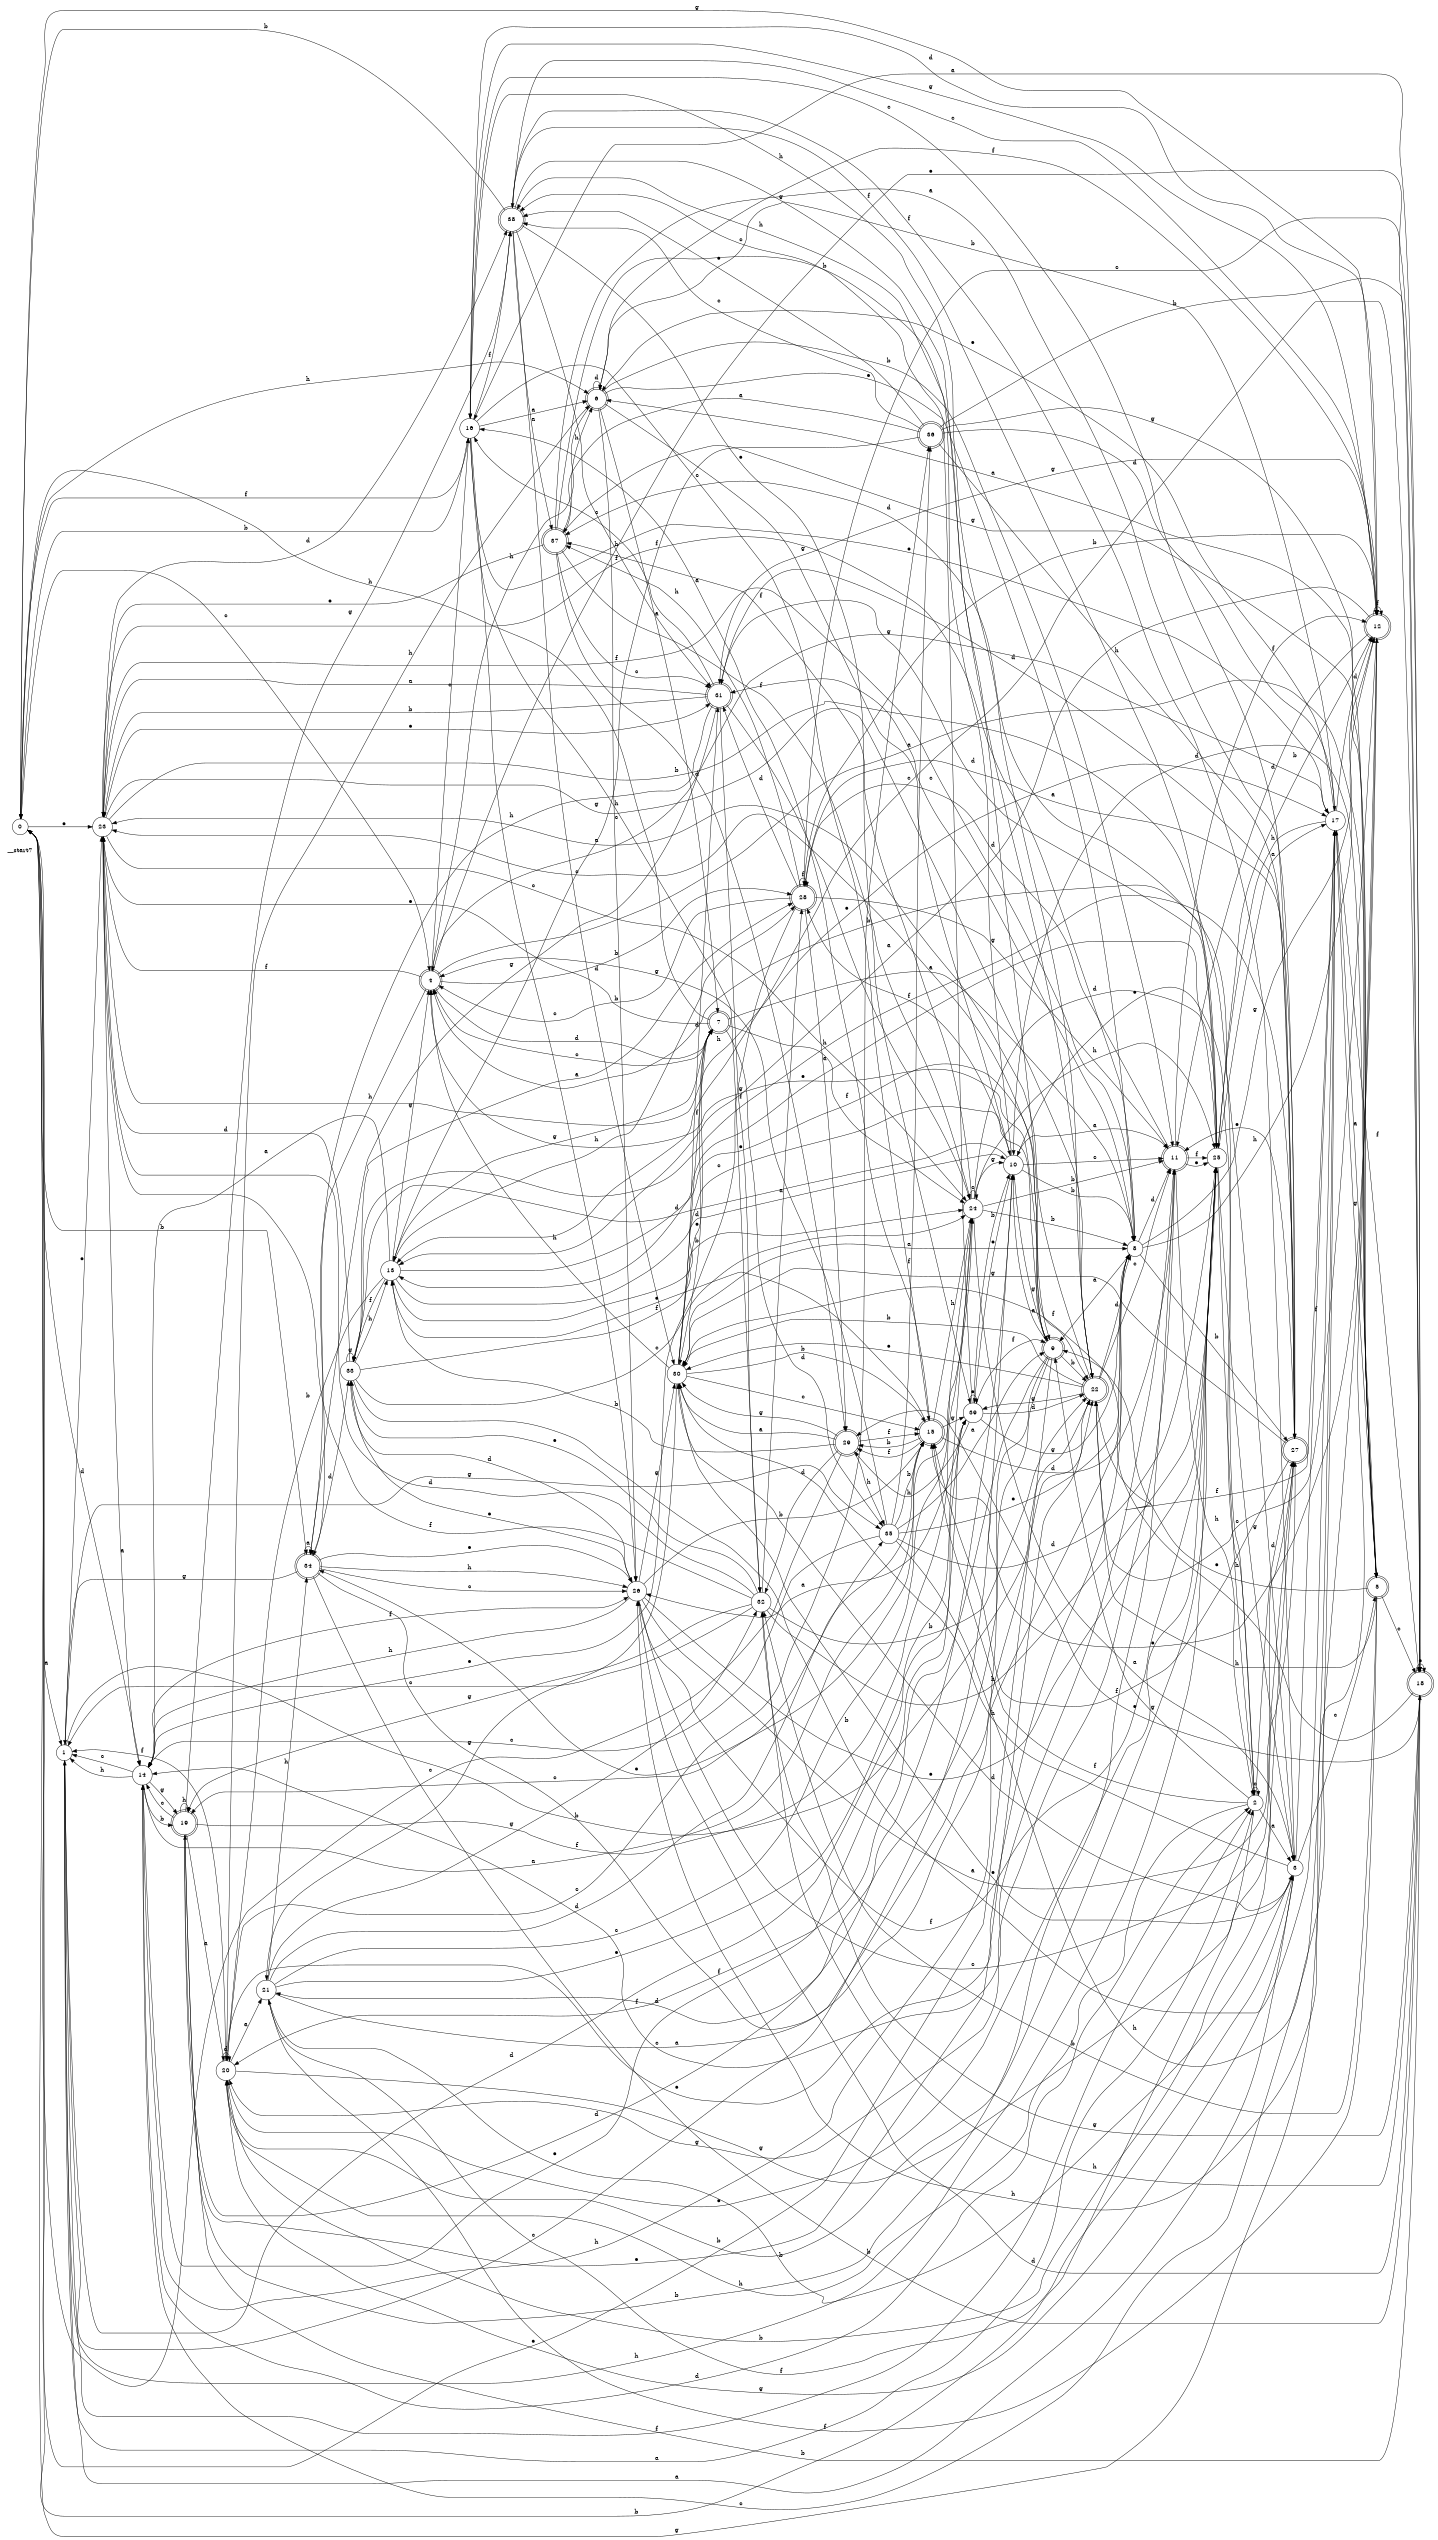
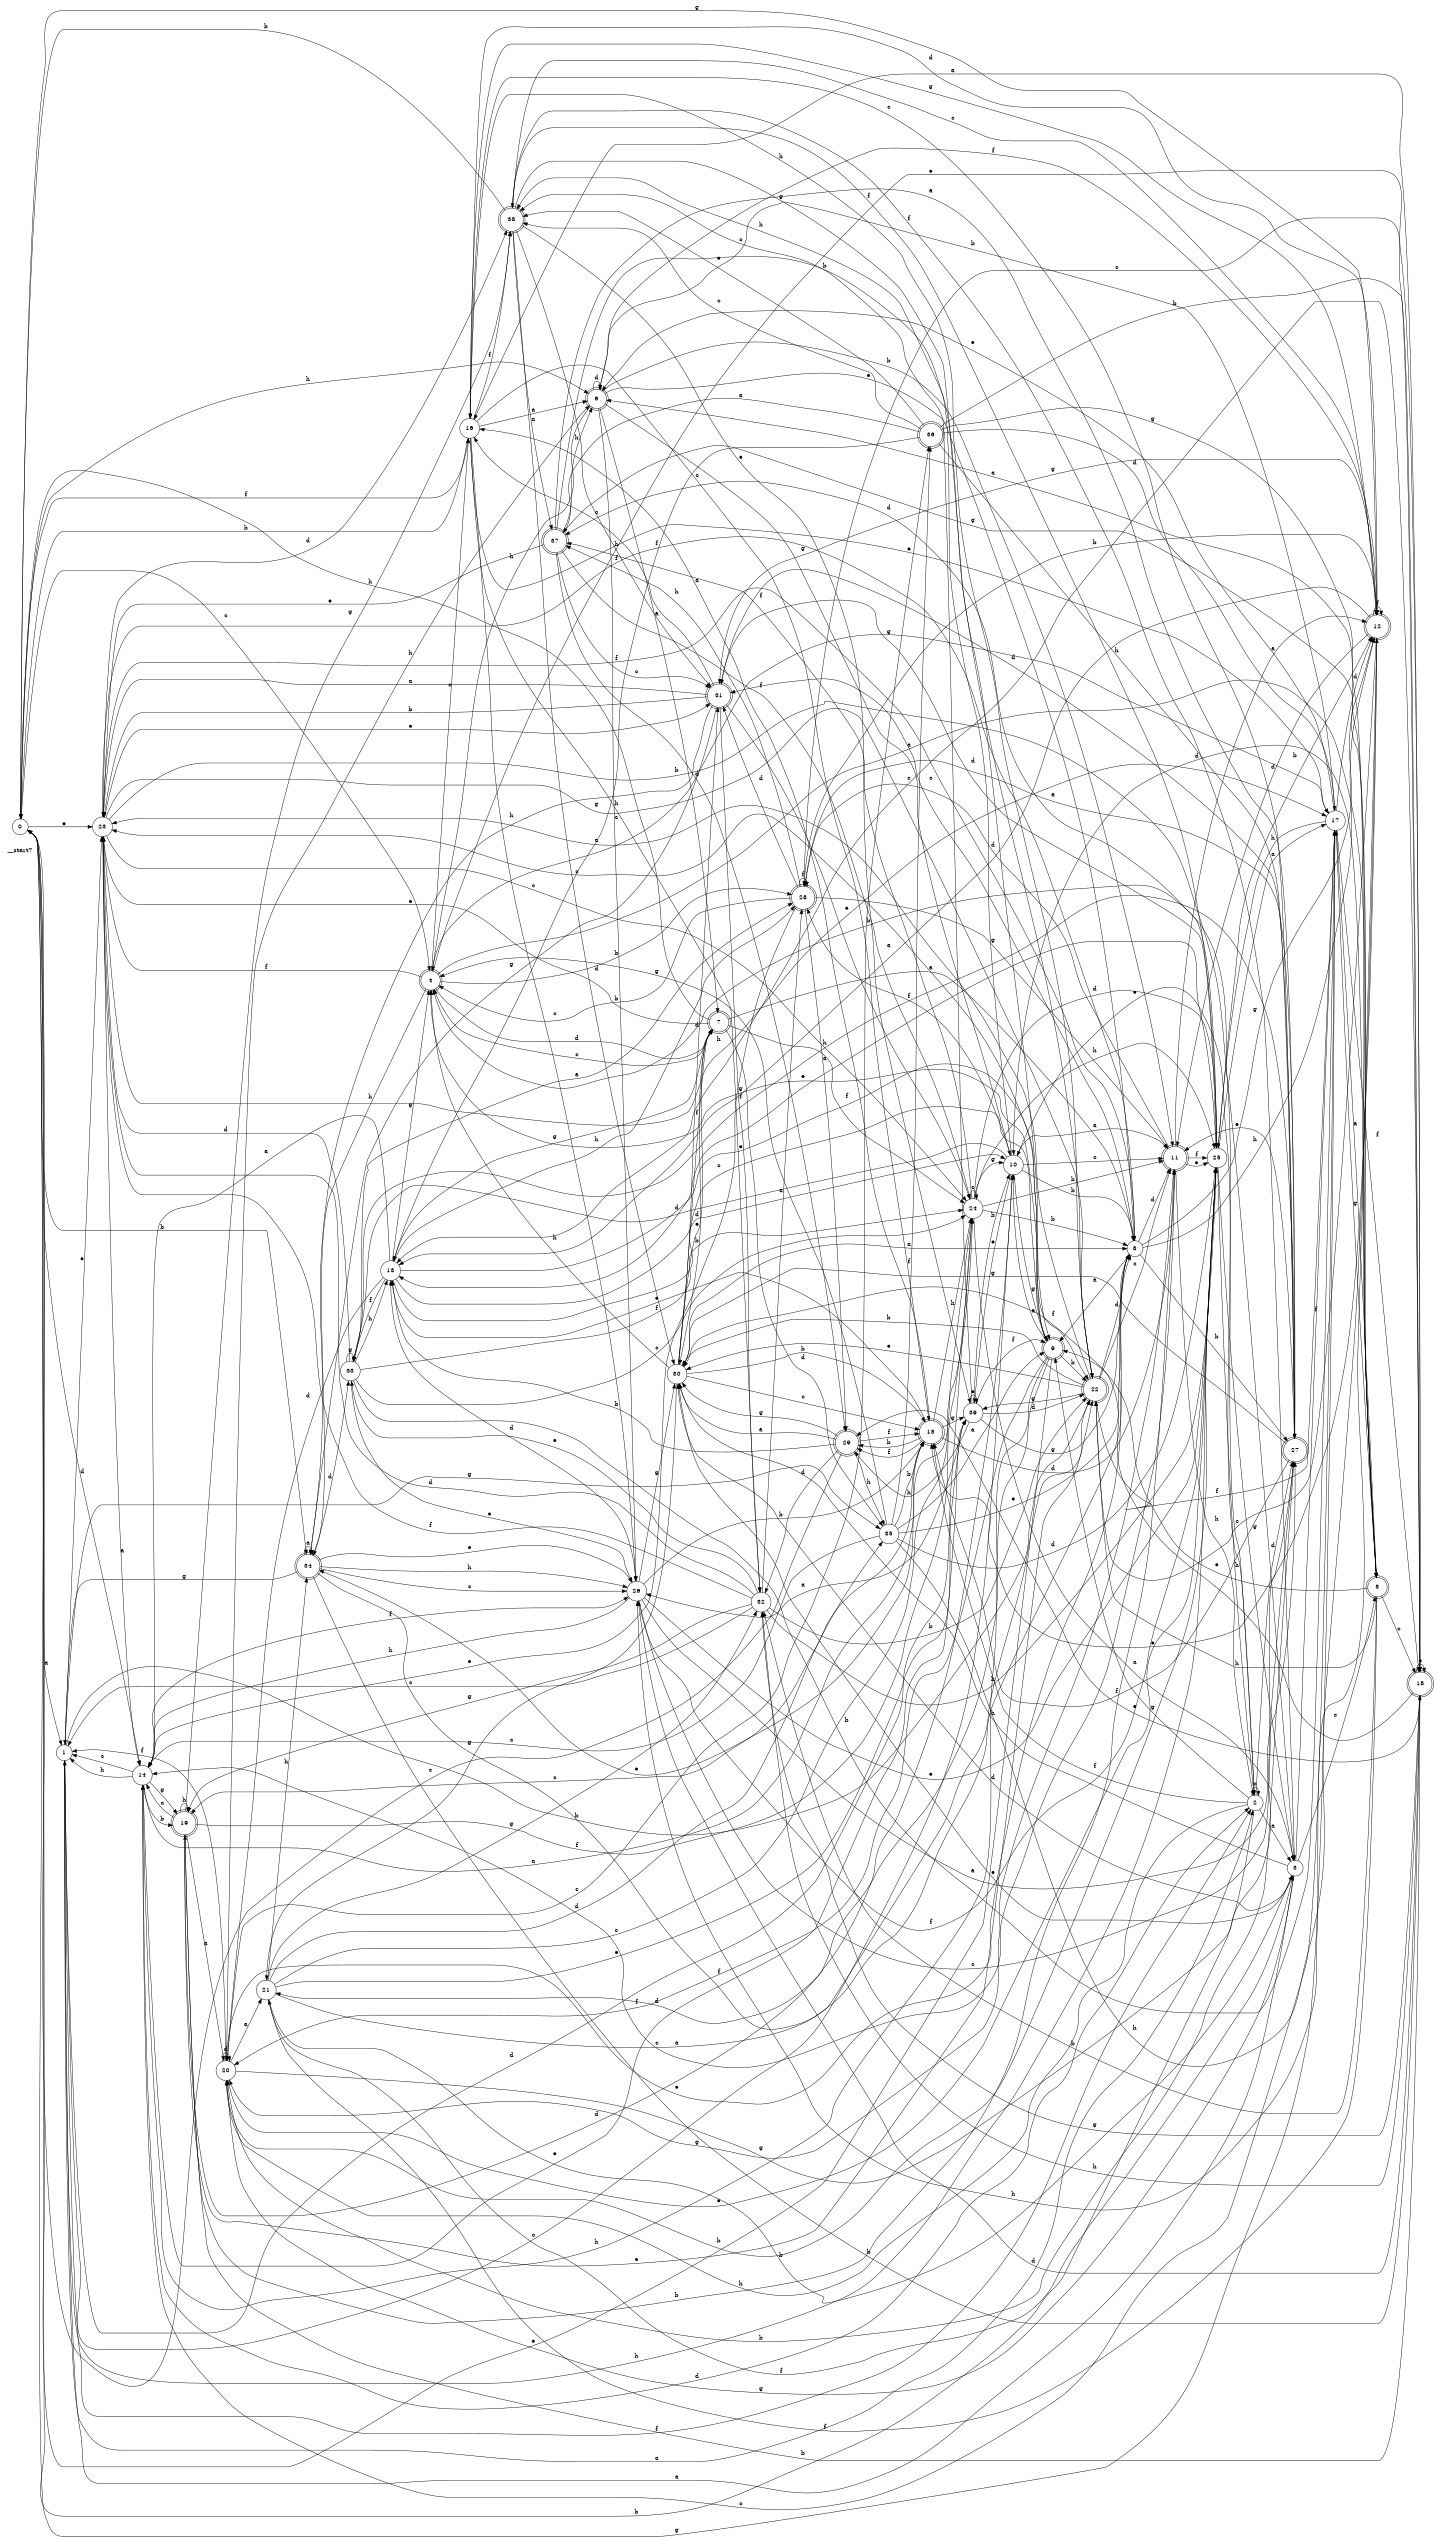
(1273, 649) -> (1273, 649)
(308, 1396) -> (308, 1396)
(495, 1465) -> (517, 1441)
